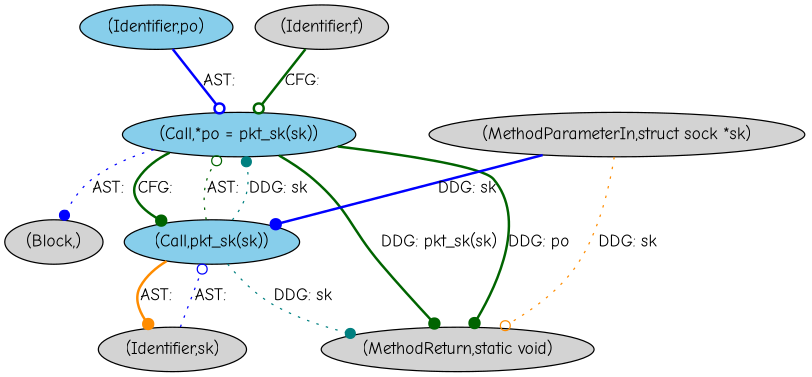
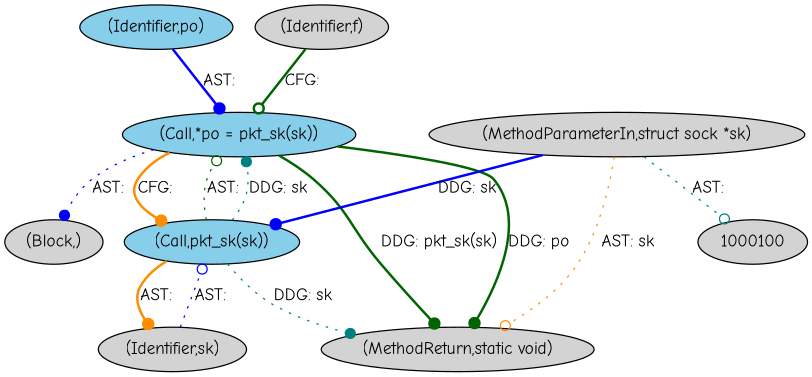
(194, 77) -> (194, 77)
(136, 182) -> (136, 182)
(628, 242) -> (628, 242)
none -> (753, 242)
